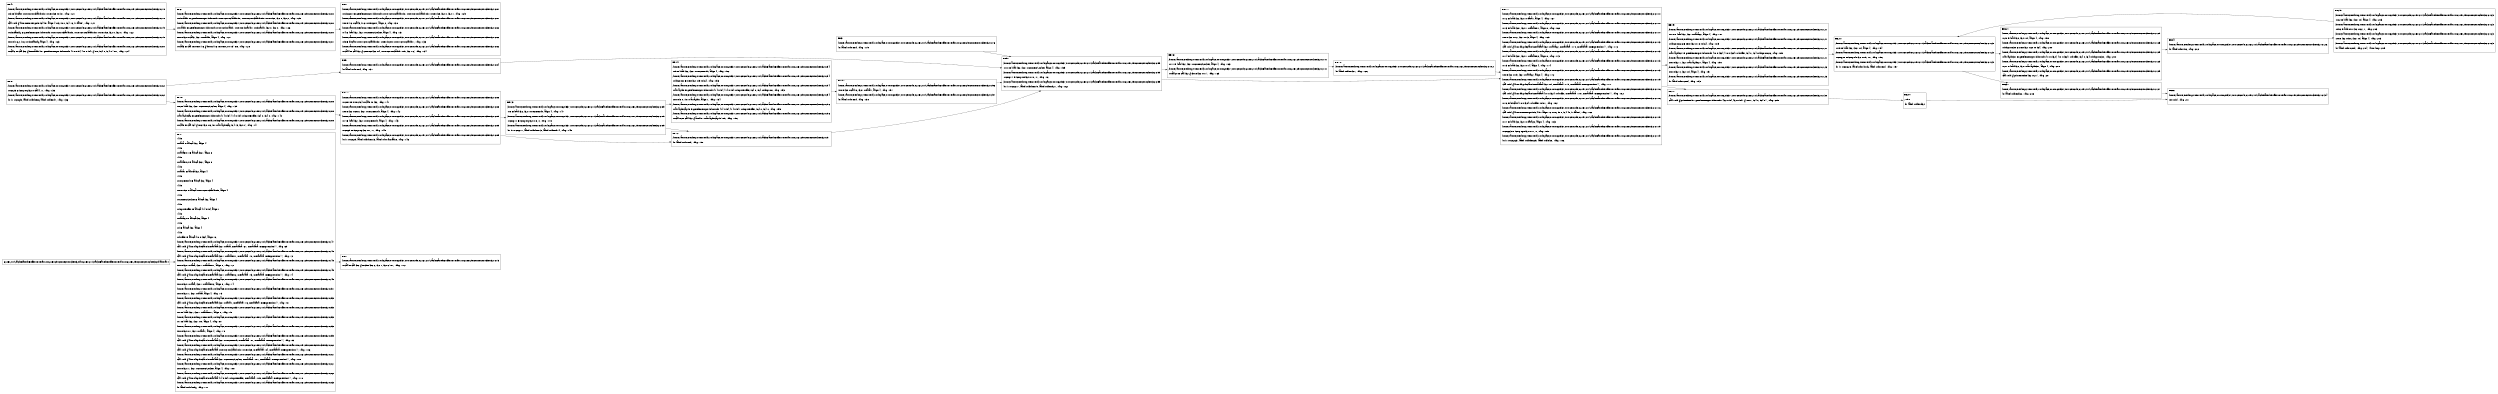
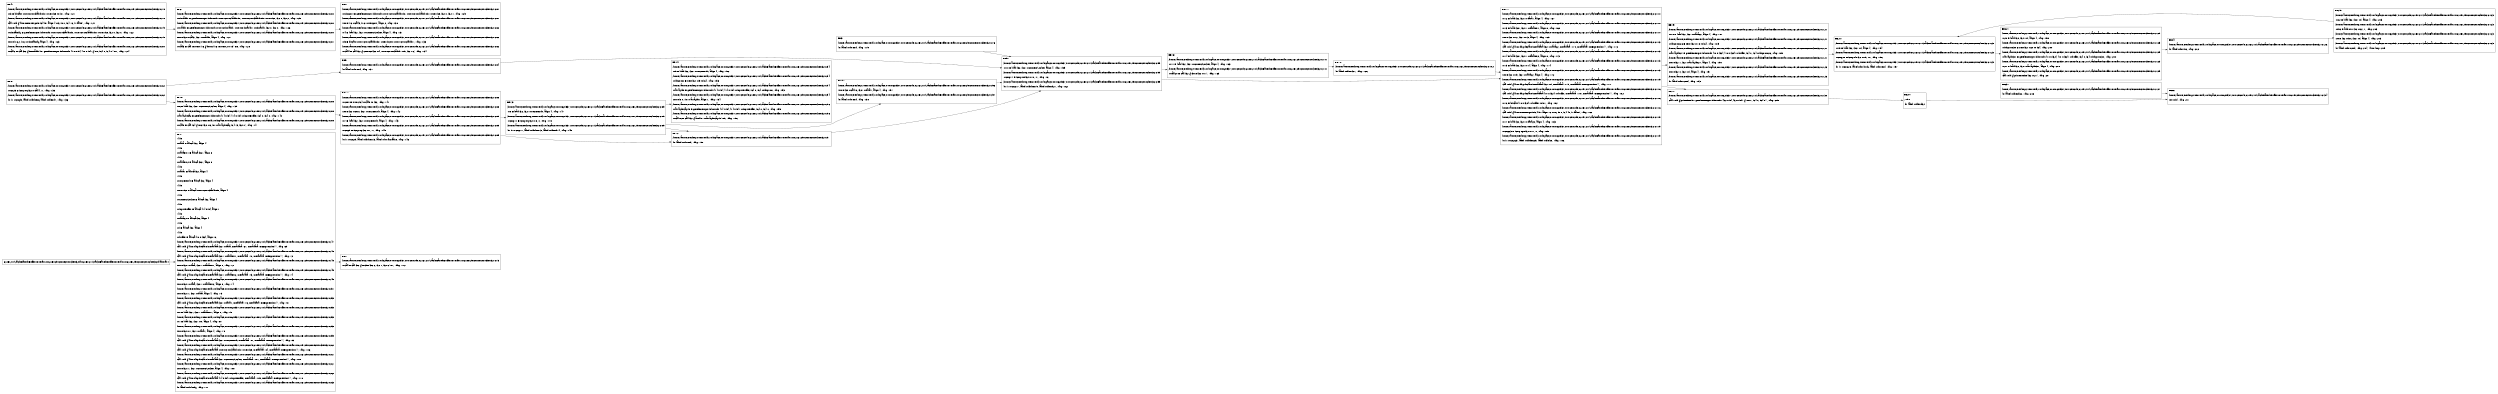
(1984, 77) -> none
(833, 92) -> (775, 128)
